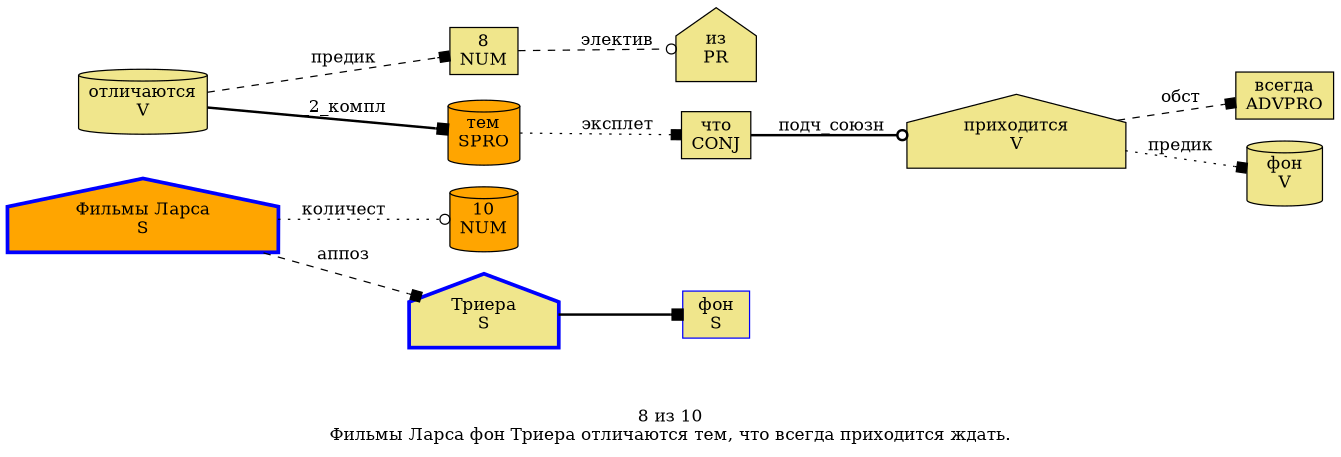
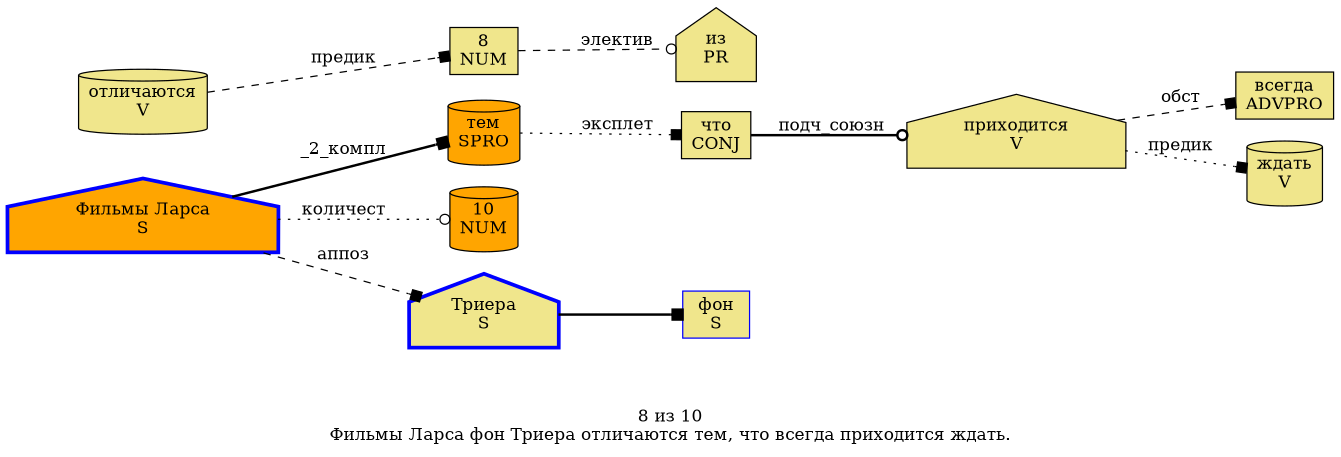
(321, 118) -> (334, 171)
(1285, 174) -> (1285, 174)
